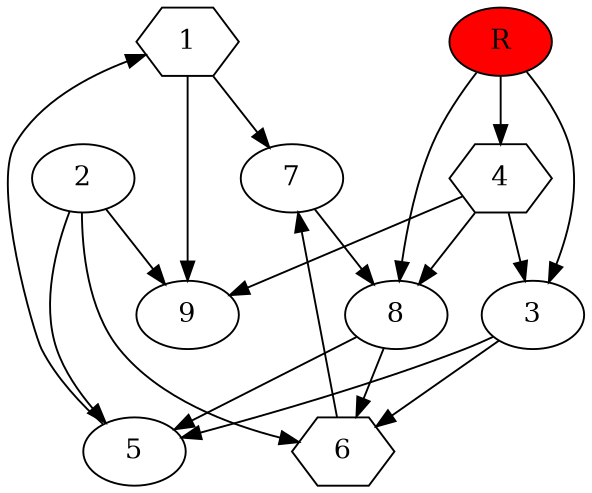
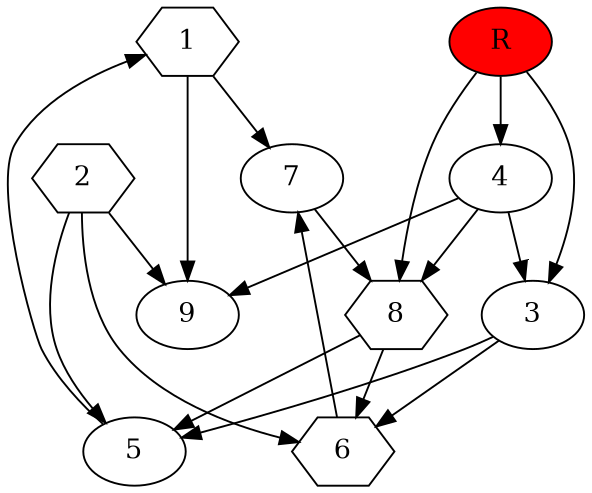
(83, 178) -> (83, 178)
(501, 178) -> (501, 178)
(396, 315) -> (396, 315)
